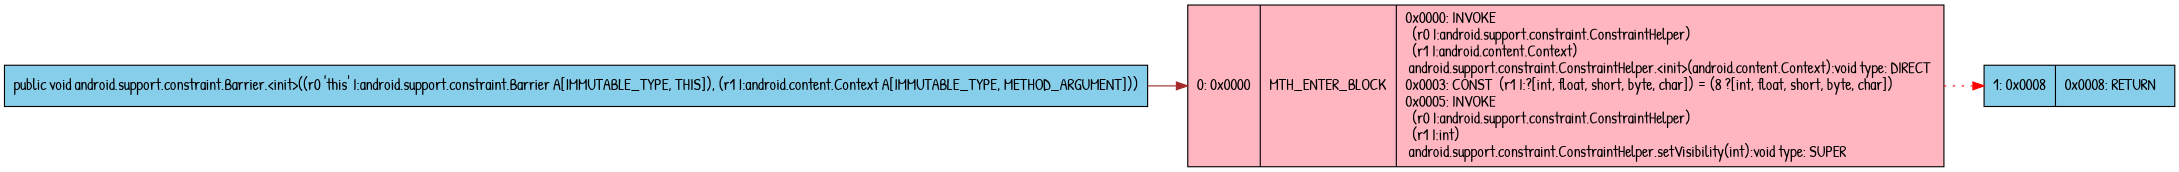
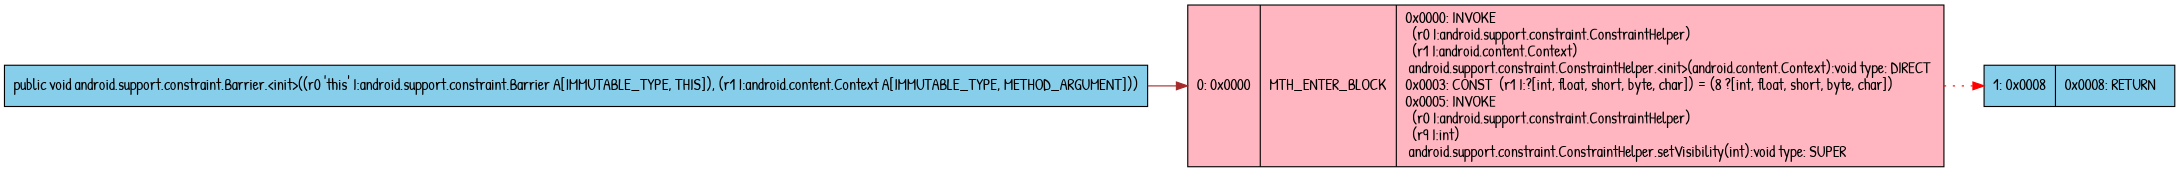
(1433, 136) -> (1433, 136)
